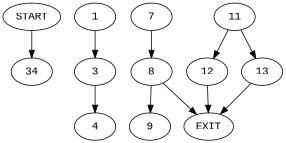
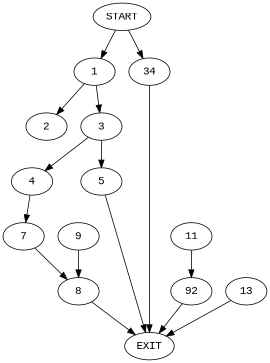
none -> (110, 41)
(247, 41) -> none
(207, 72) -> (191, 291)
(151, 95) -> (79, 260)
none -> (47, 127)
none -> (101, 181)
none -> (28, 205)
none -> (149, 205)
